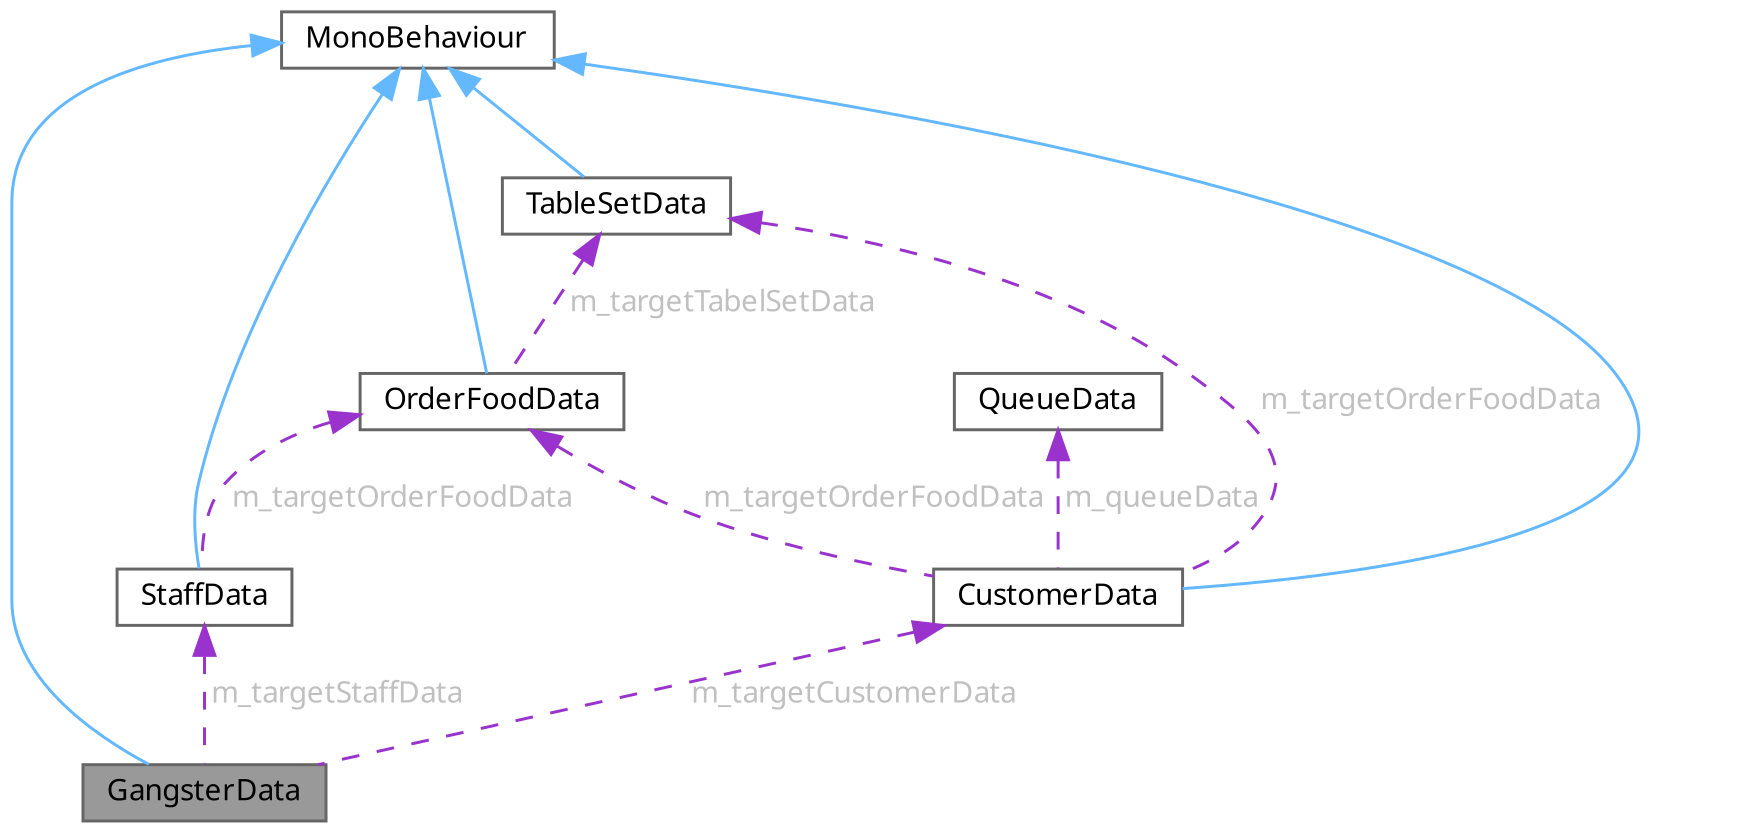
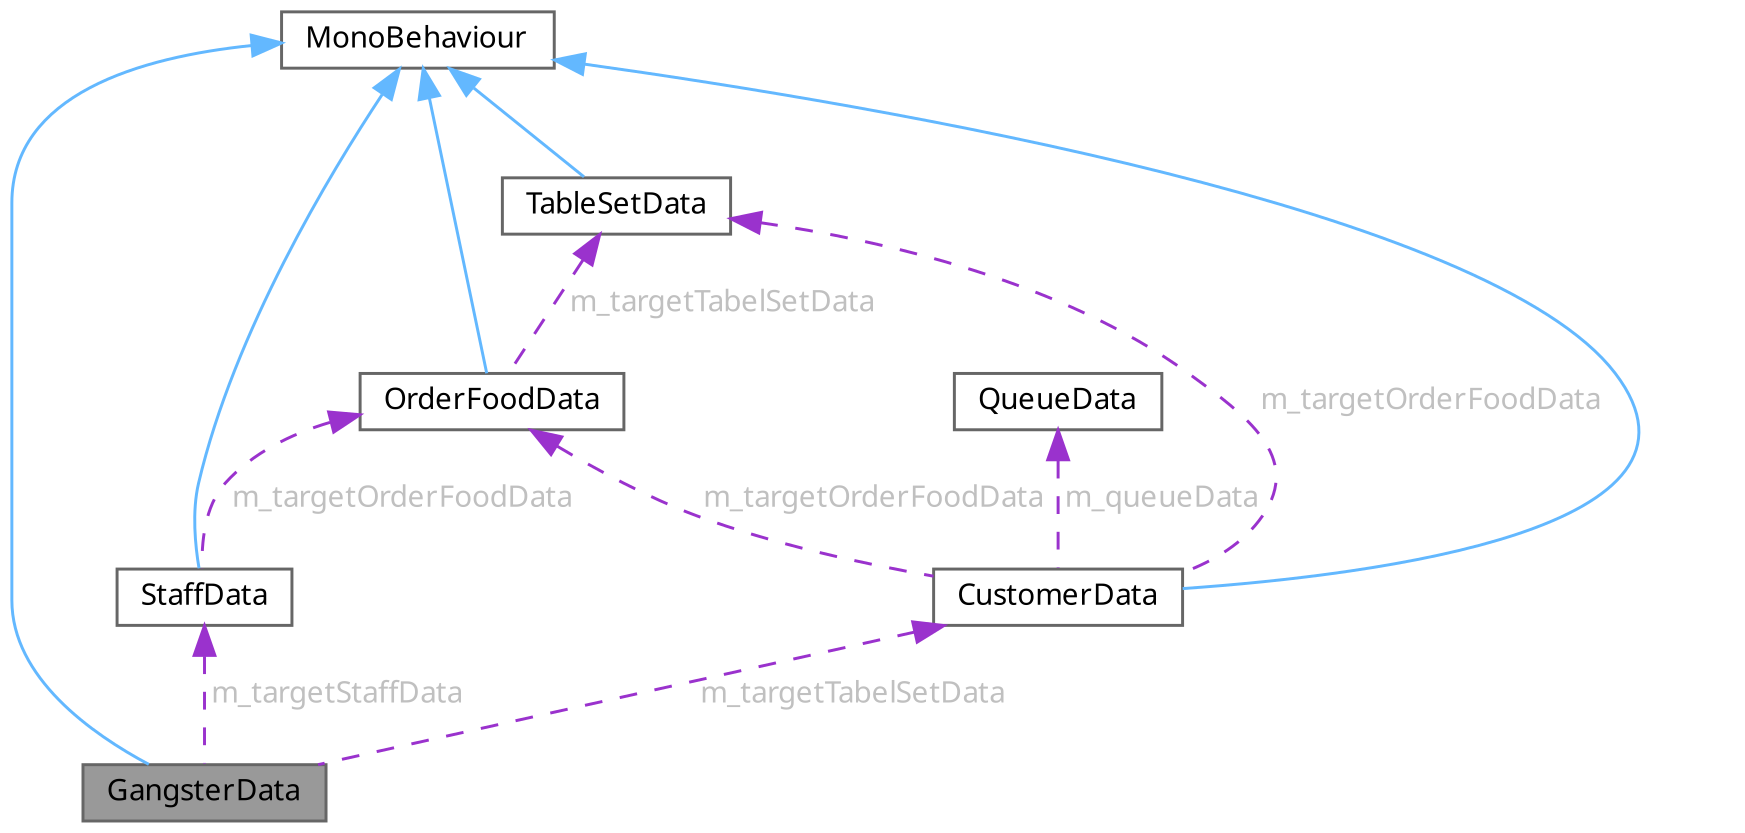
(851, 695) -> (851, 695)
